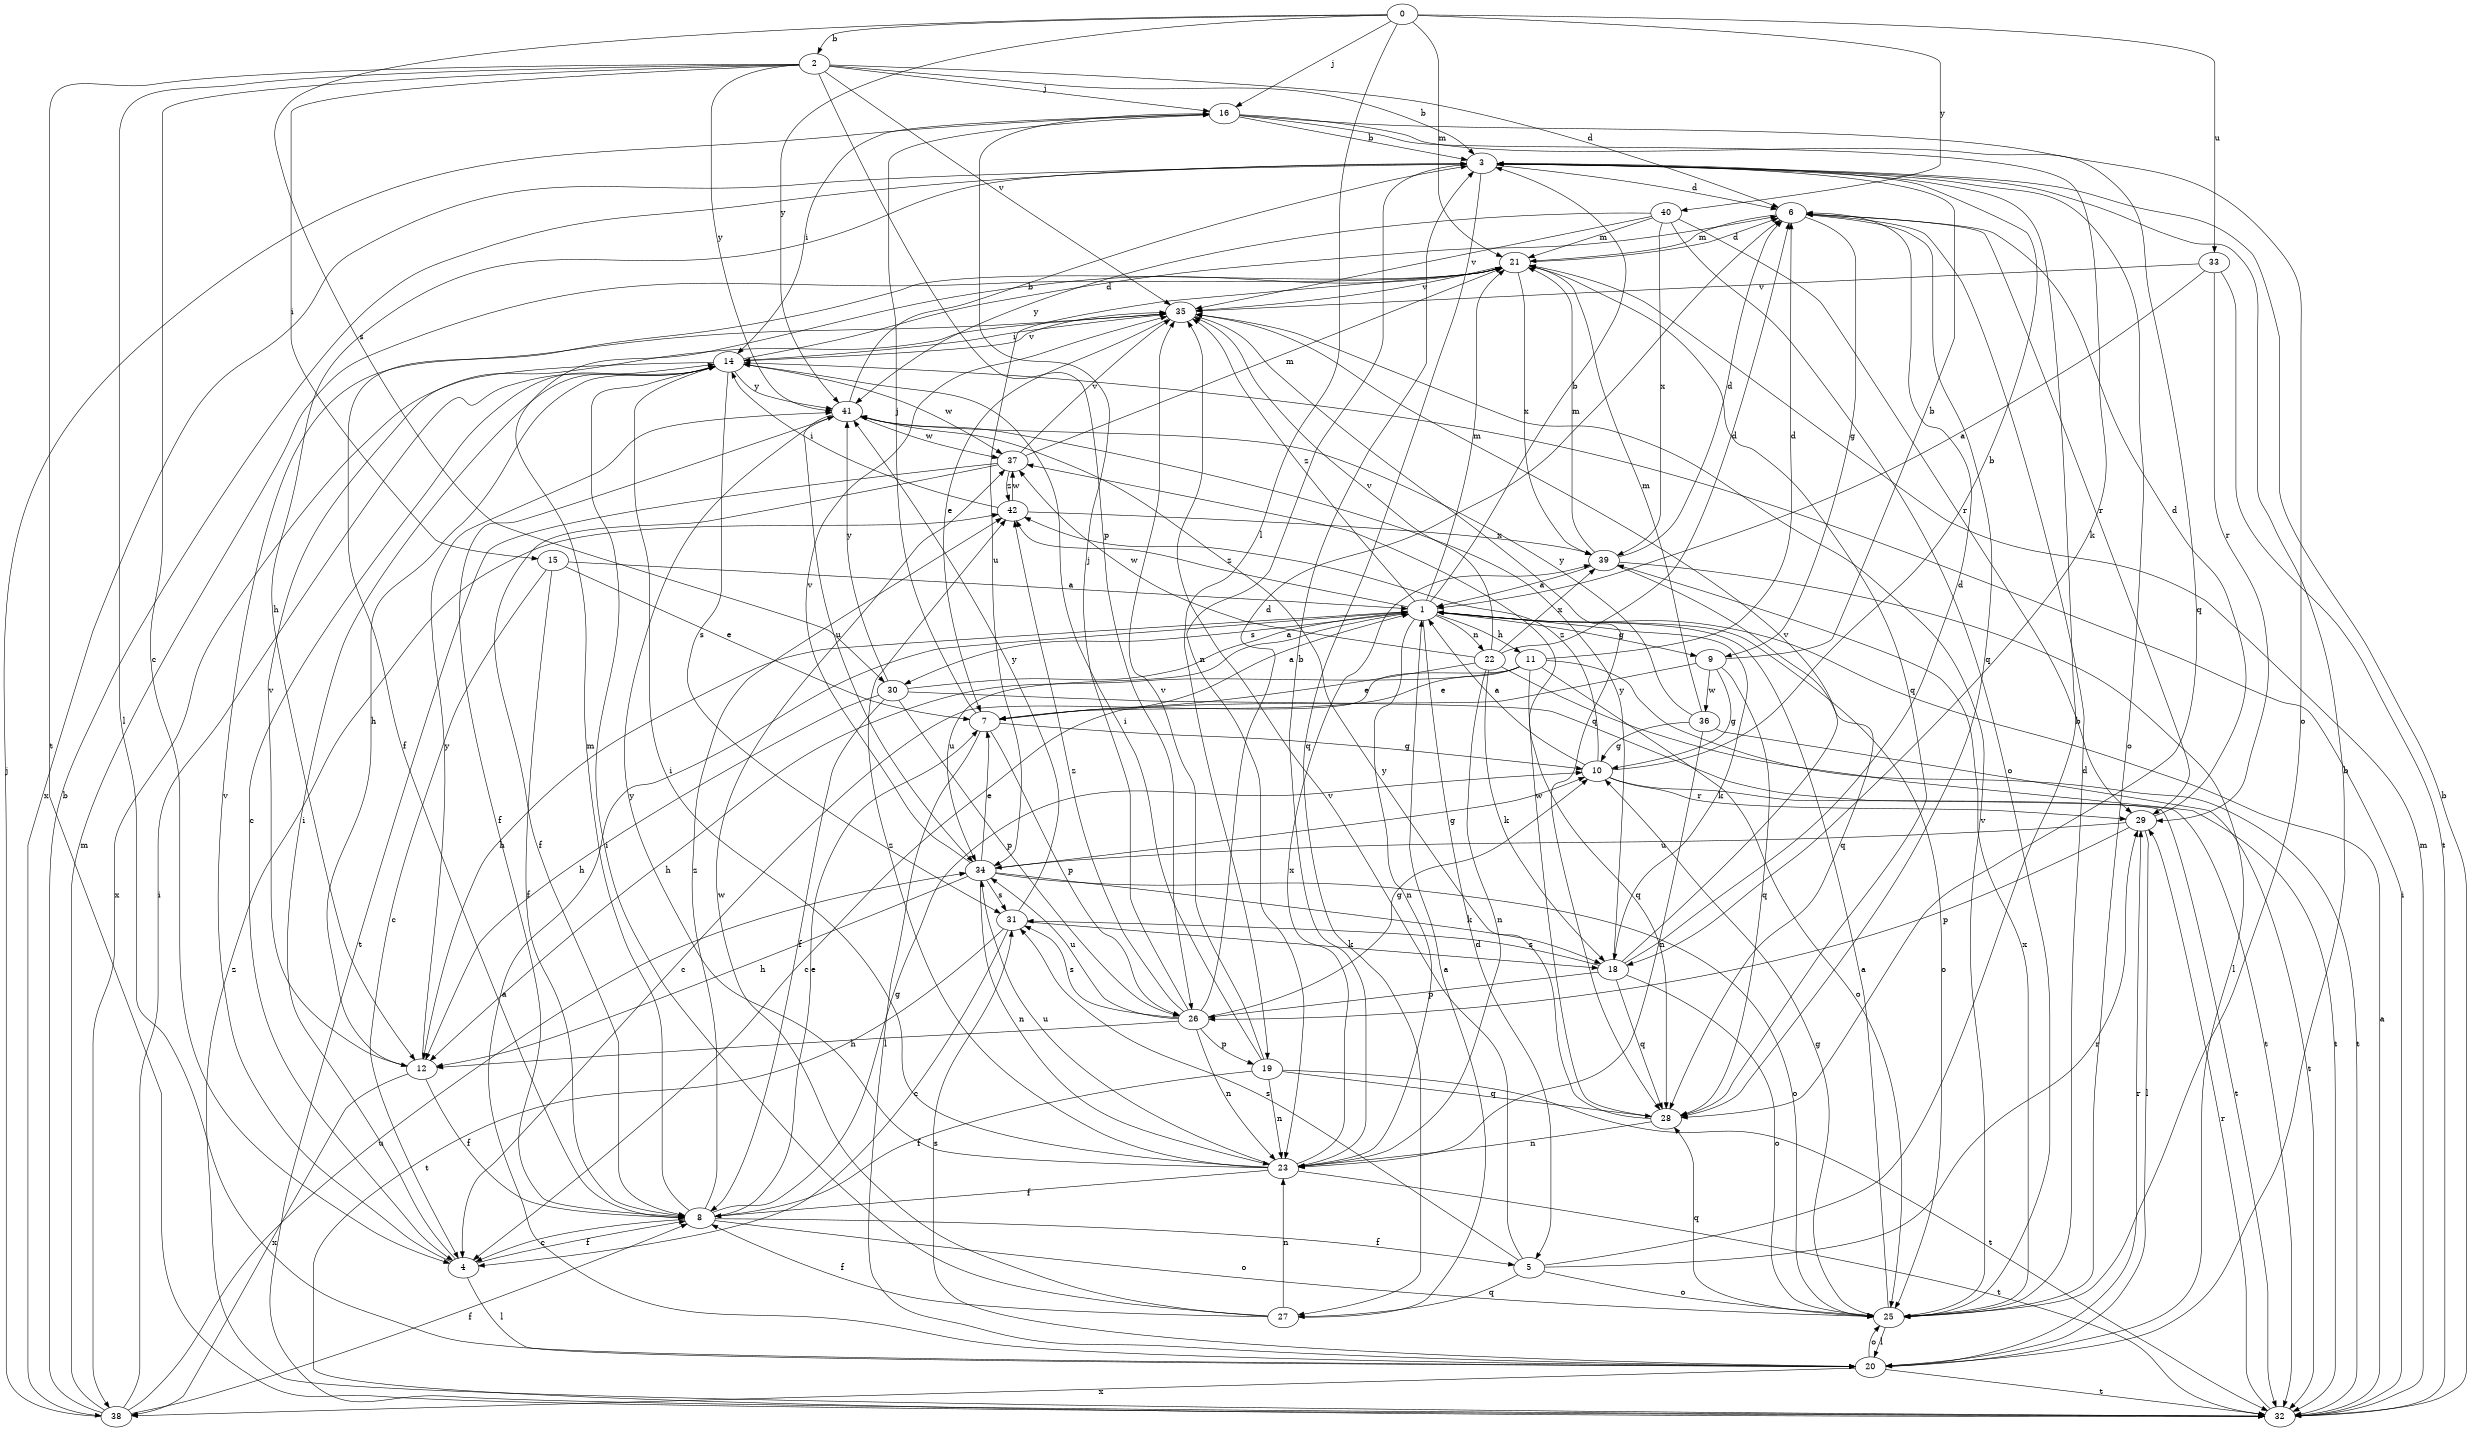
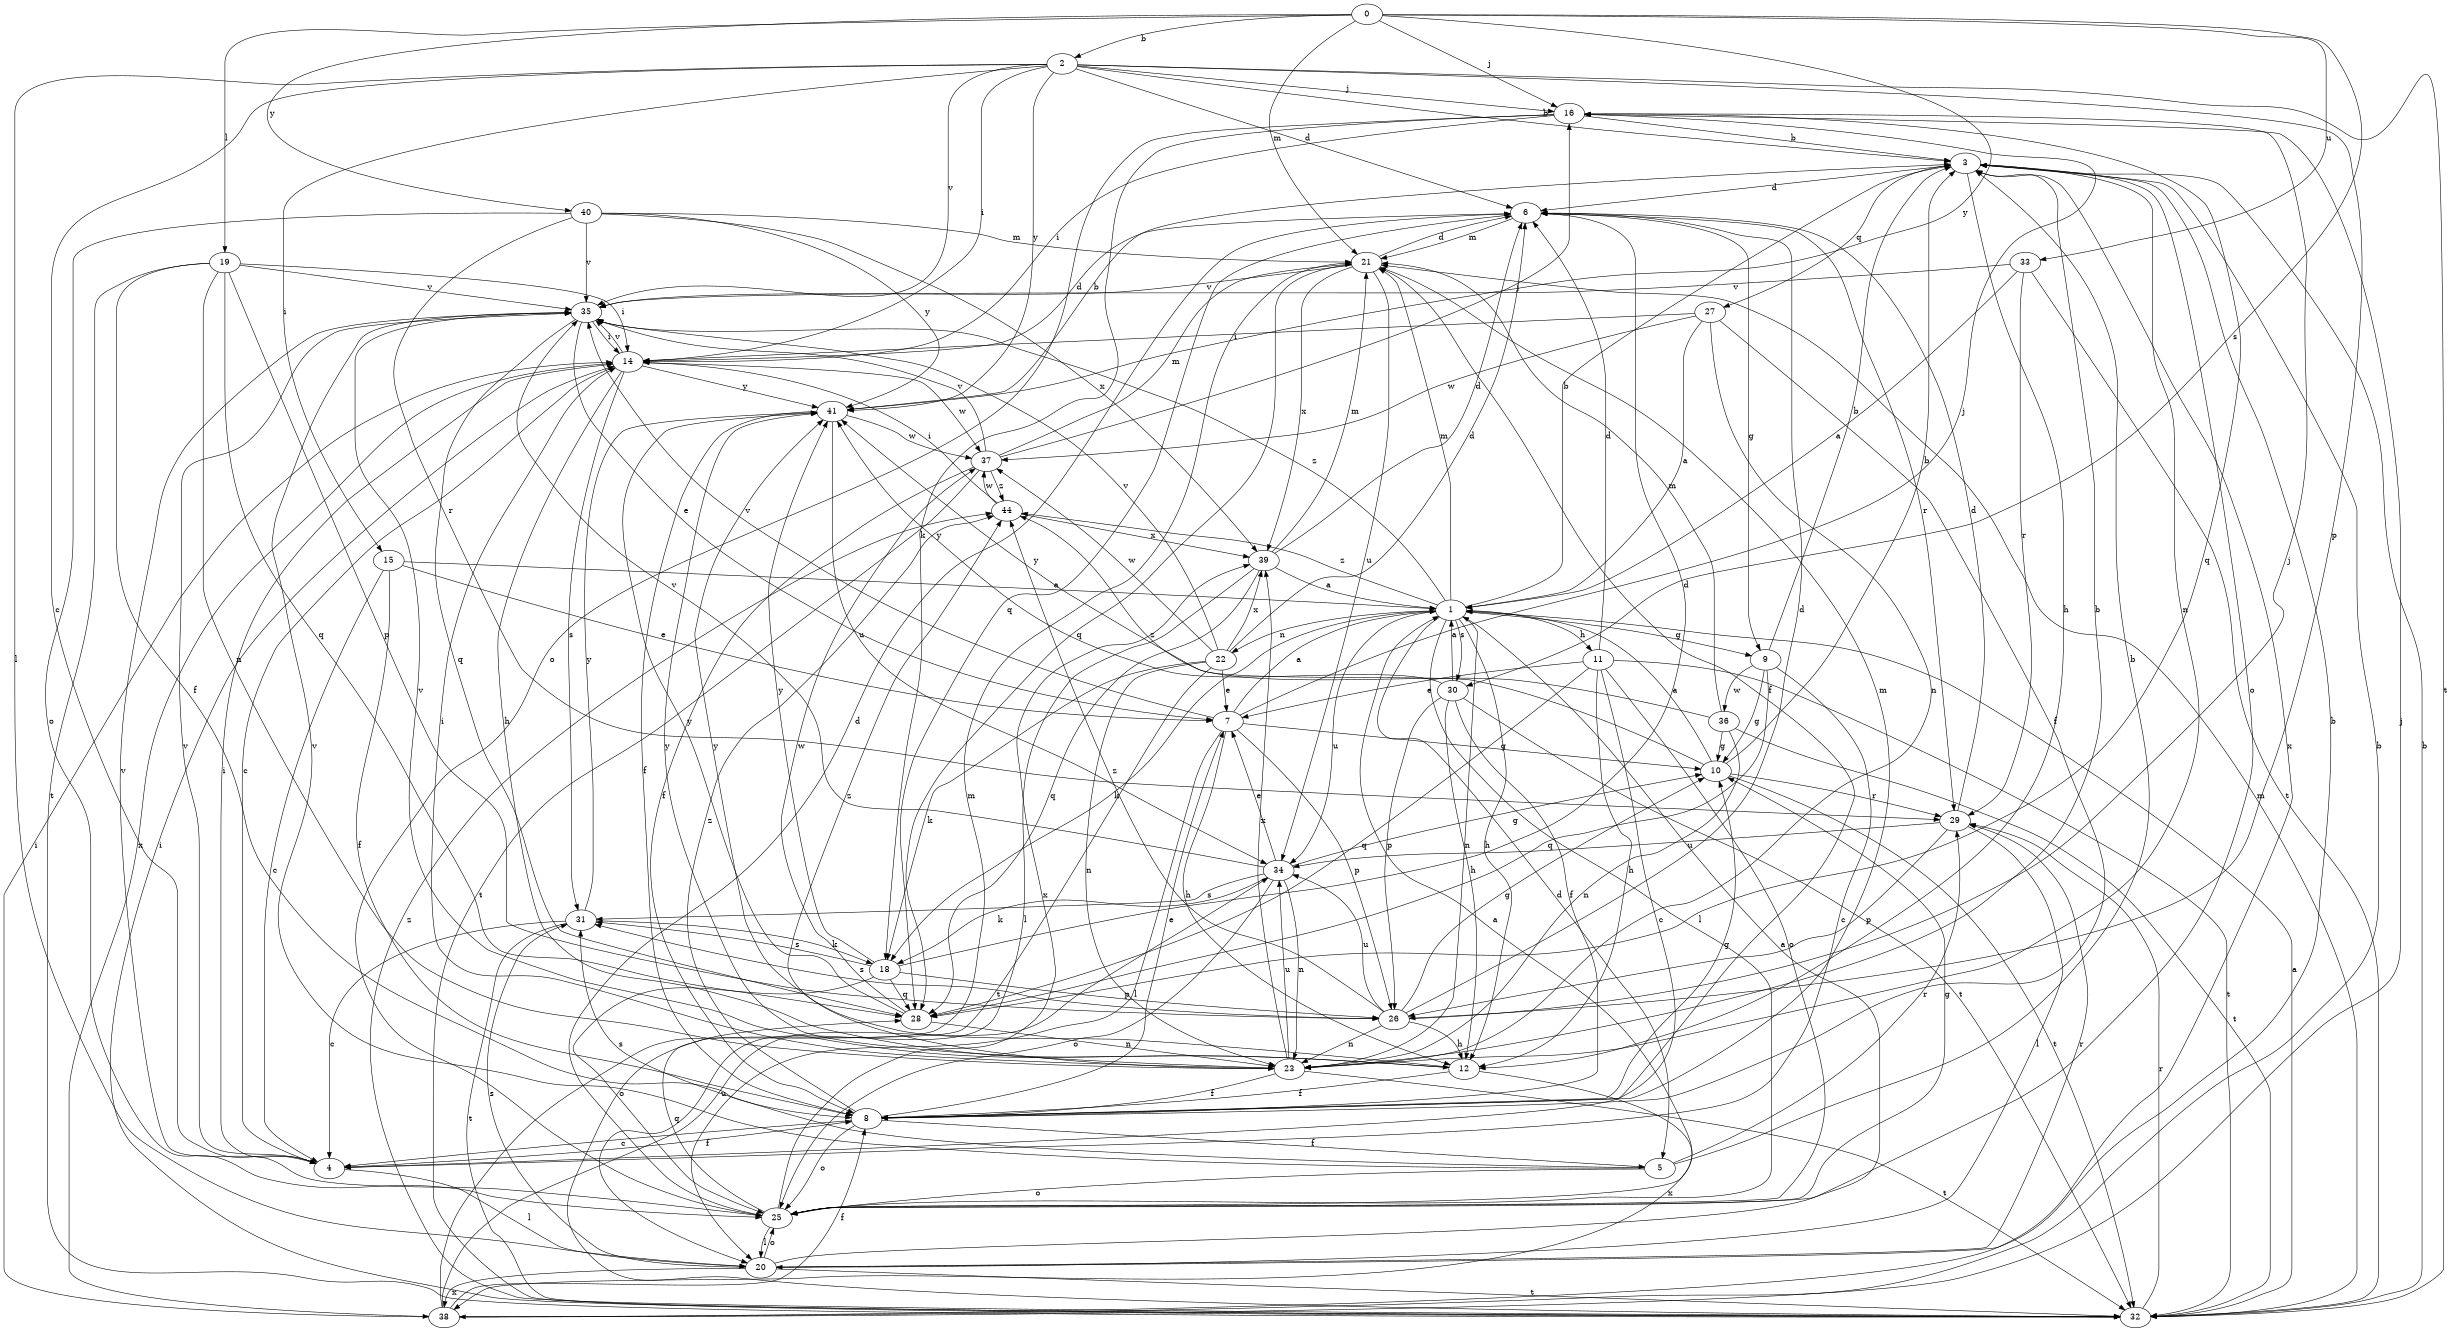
none -> (923, 287)
none -> (1347, 352)
(1013, 511) -> (1007, 511)
(1709, 580) -> (856, 588)
(1944, 970) -> (1700, 920)
(721, 975) -> (1219, 945)
(1222, 1049) -> (619, 955)
(1425, 1306) -> none
